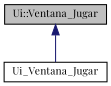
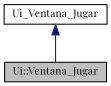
(56, 49) -> (56, 49)
